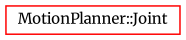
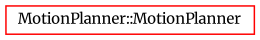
(93, 20) -> (130, 20)
